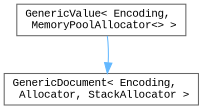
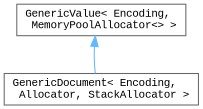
(108, 49) -> (94, 60)
